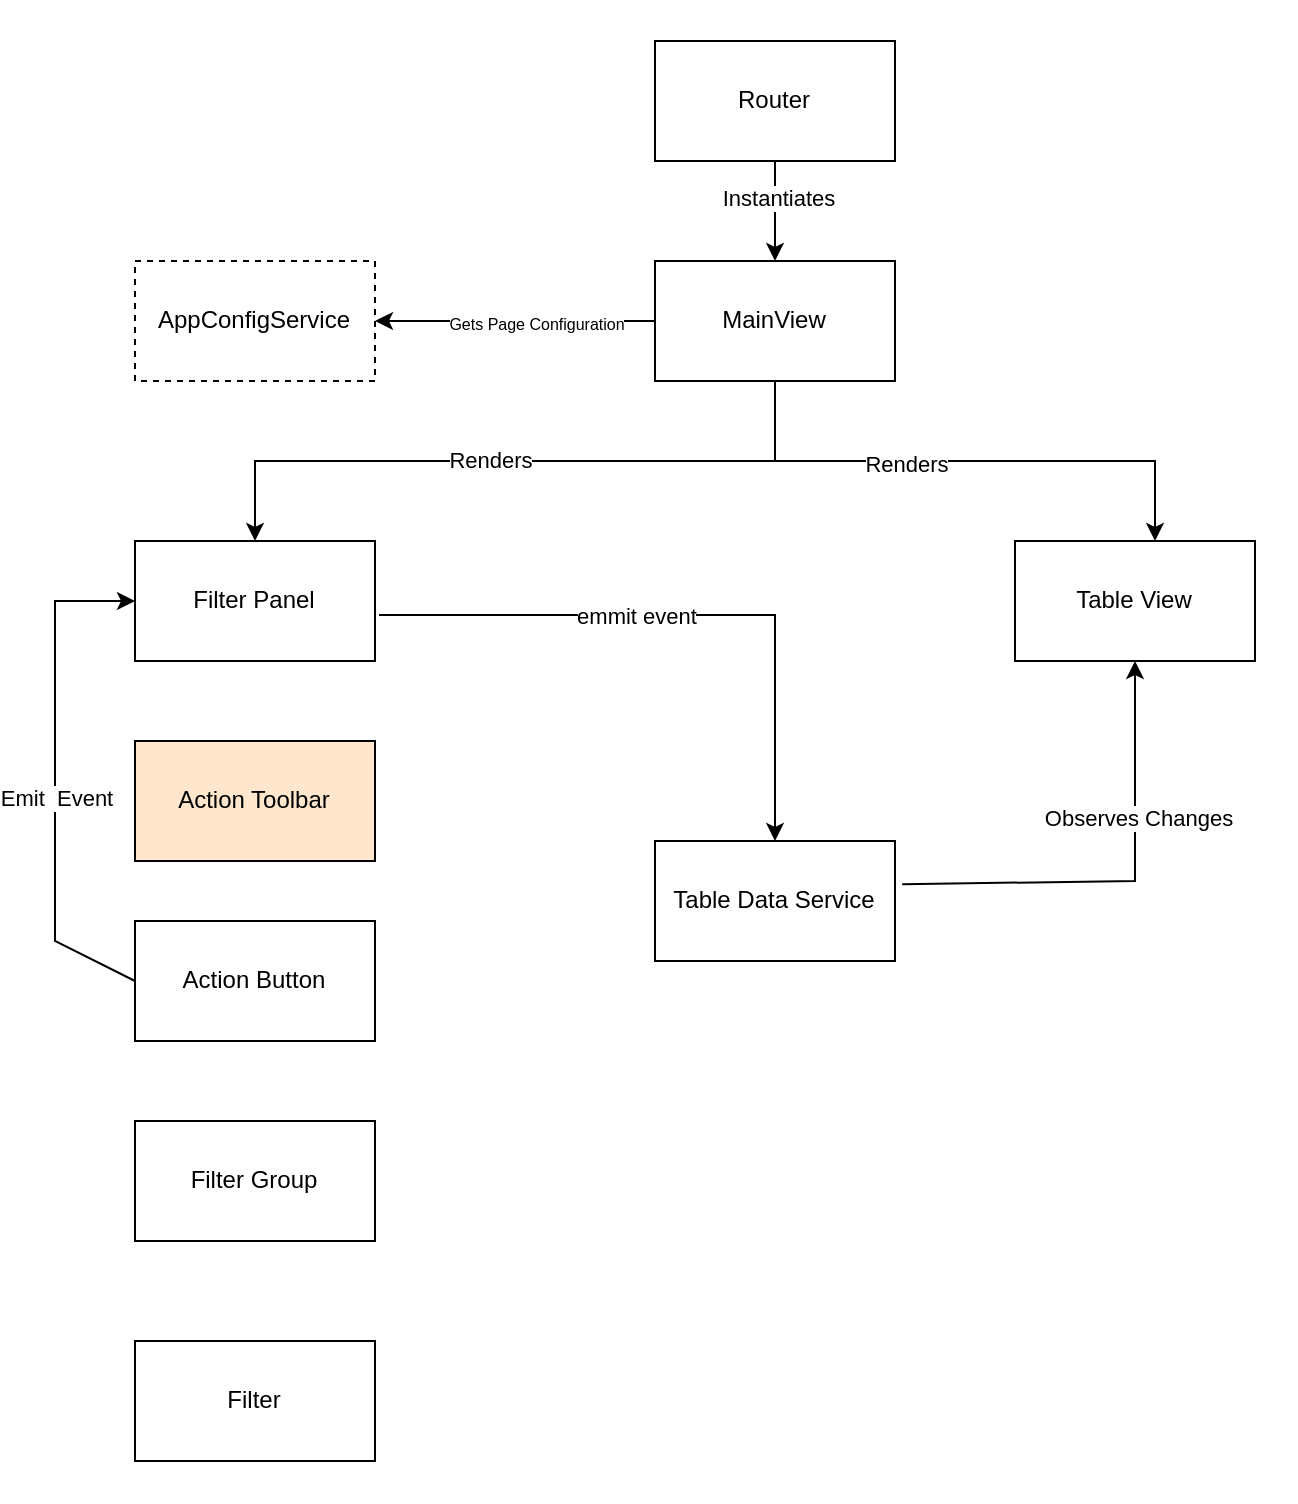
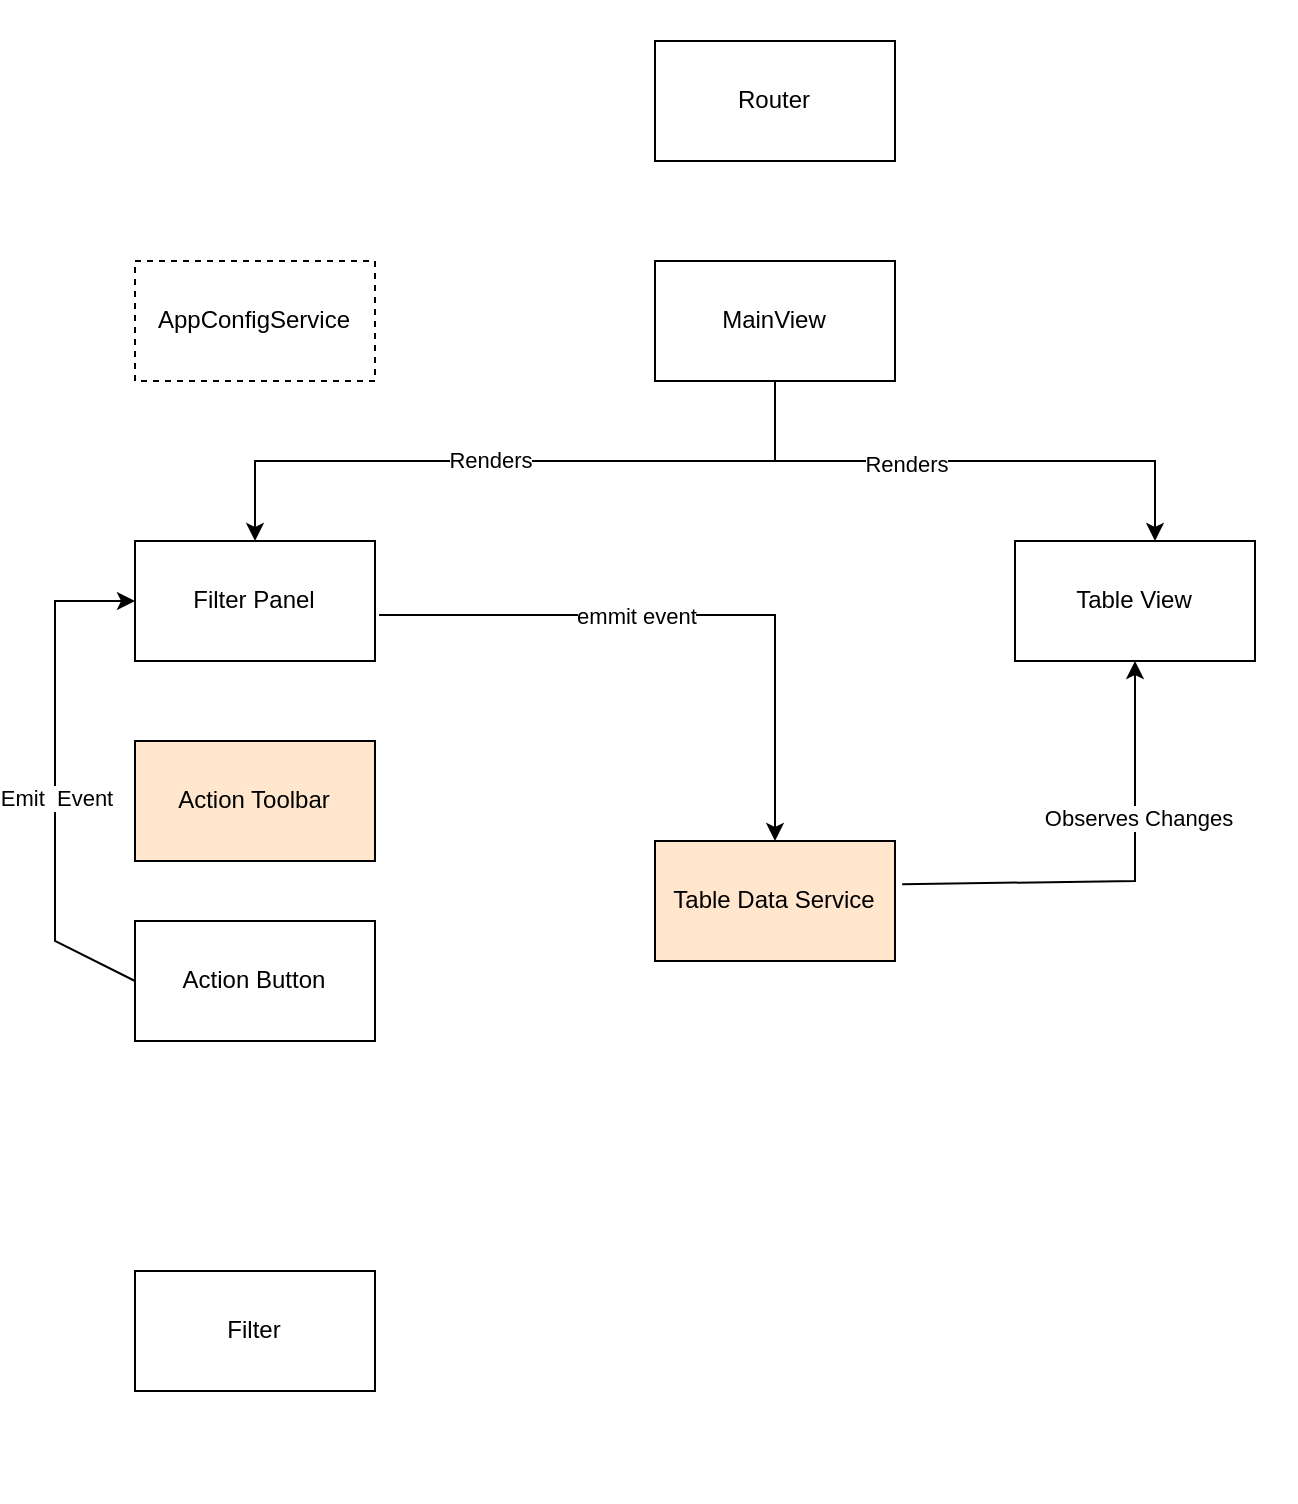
(775, 204) -> none
(522, 321) -> none
(775, 901) -> (775, 901)
(255, 1181) -> none
(255, 1401) -> (255, 1331)
